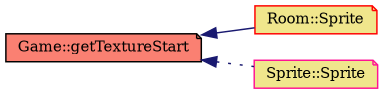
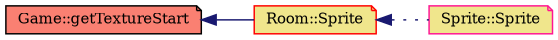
(235, 64) -> (410, 20)
